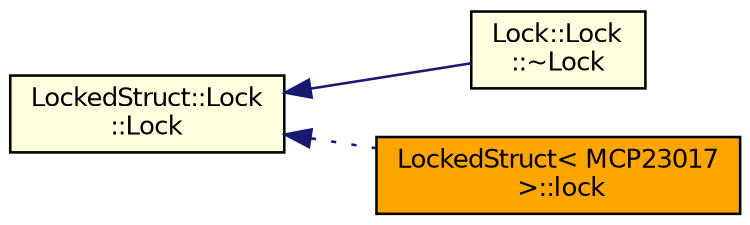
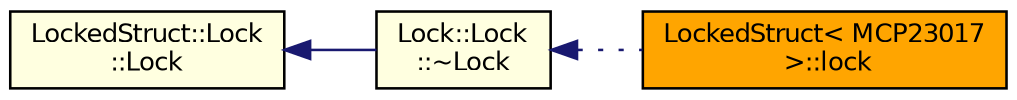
(344, 143) -> (610, 50)
